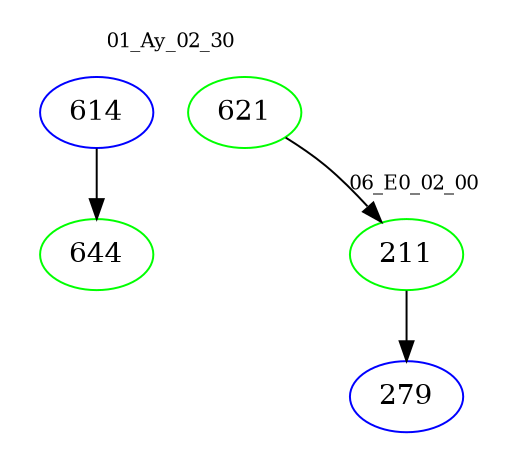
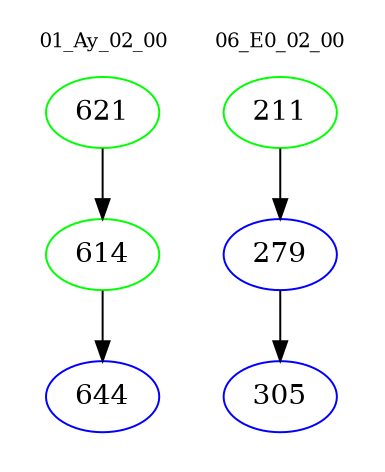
(171, 42) -> (104, 42)
(97, 112) -> (103, 255)
(347, 185) -> (103, 174)
(97, 255) -> (103, 397)
none -> (280, 397)
